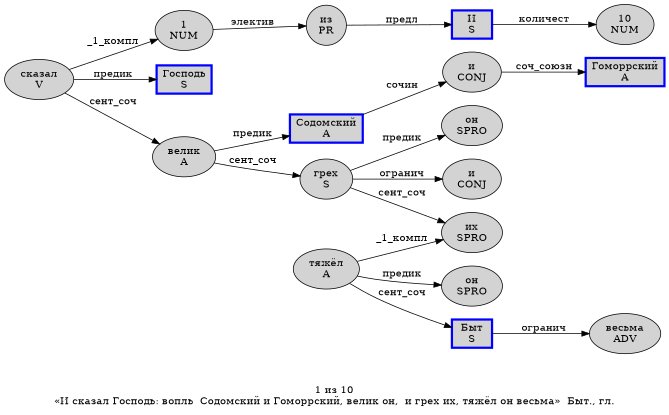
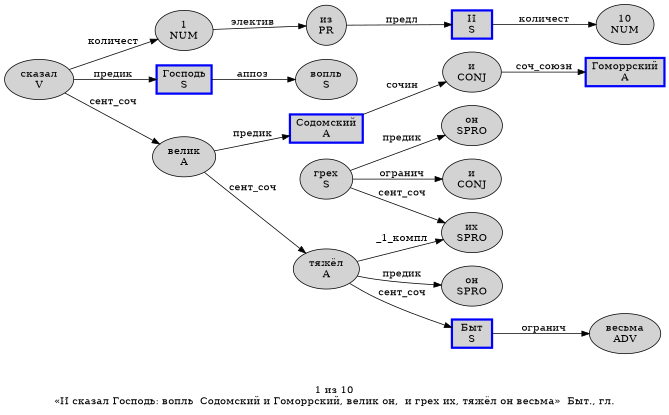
(113, 41) -> (113, 41)
none -> (326, 80)
(253, 170) -> (252, 210)
